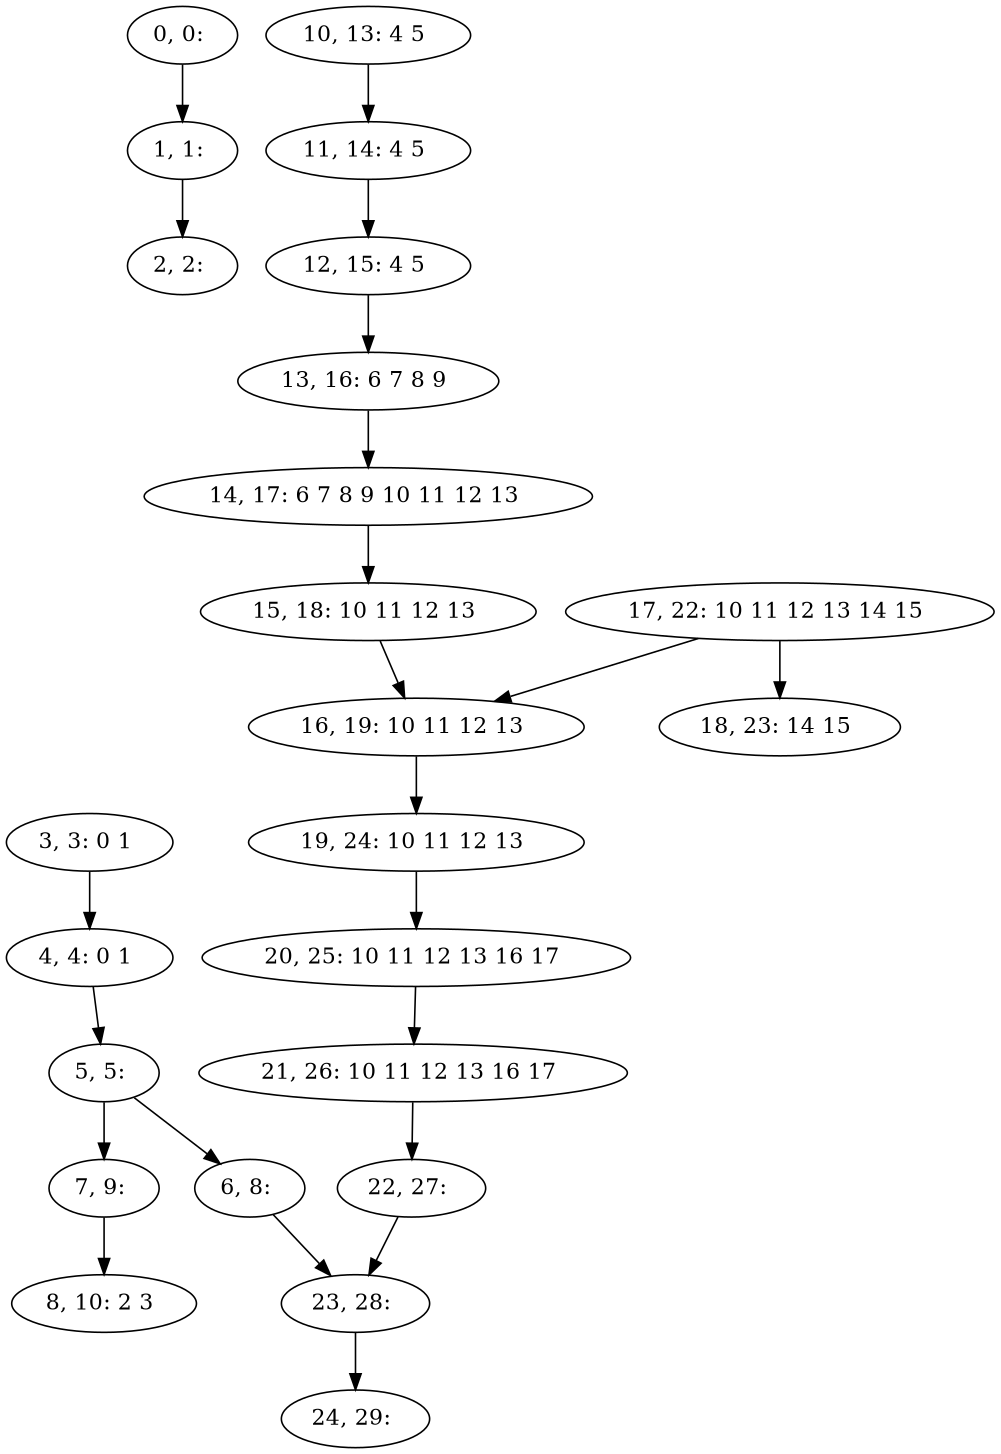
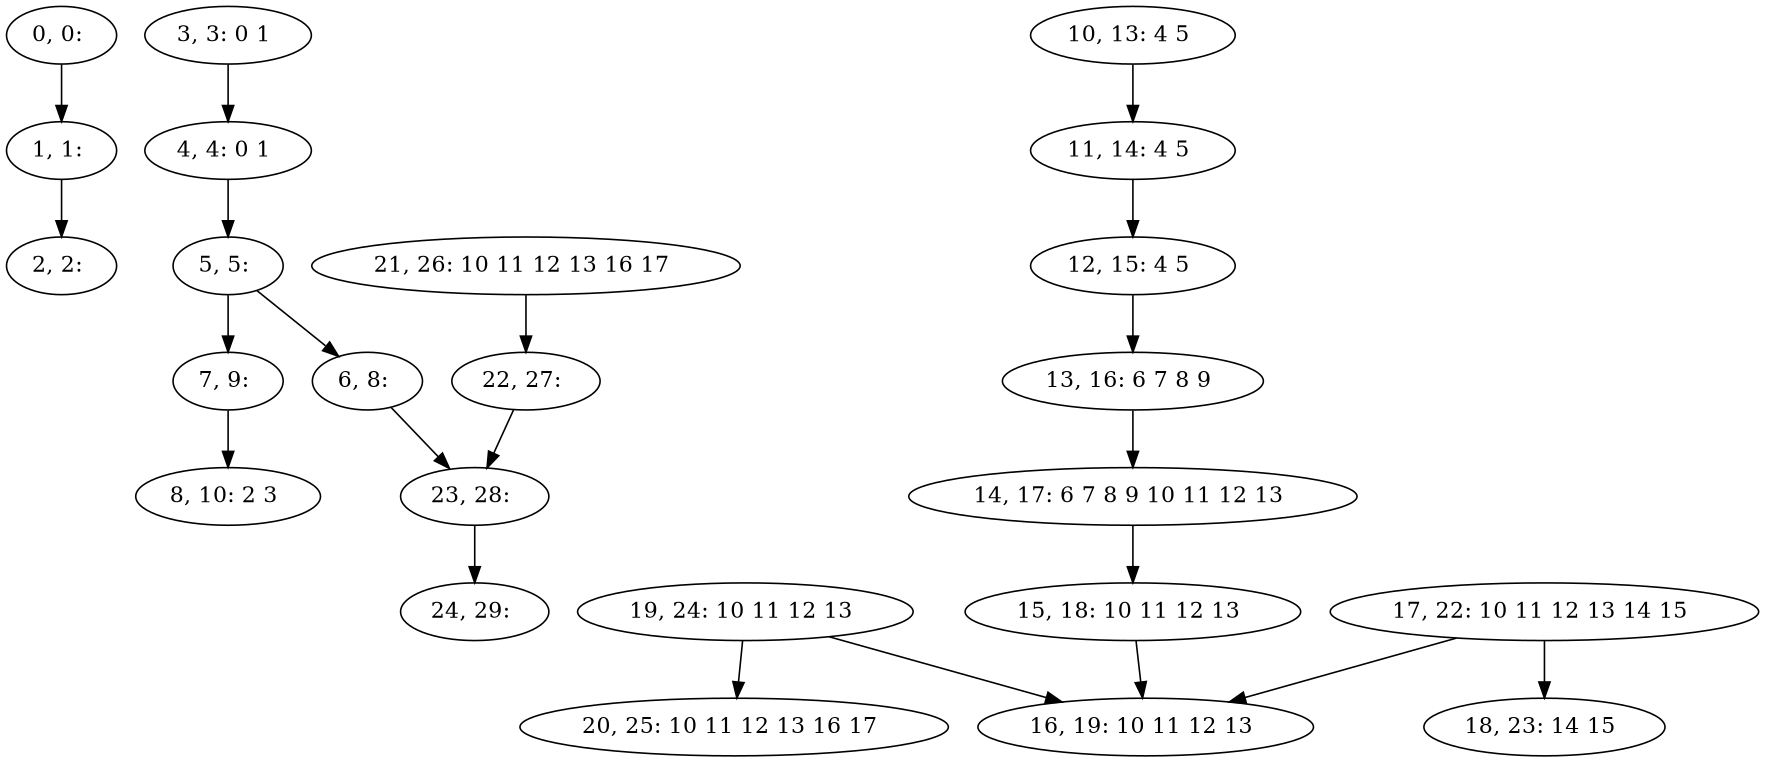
(416, 777) -> (938, 667)
(415, 1007) -> none
